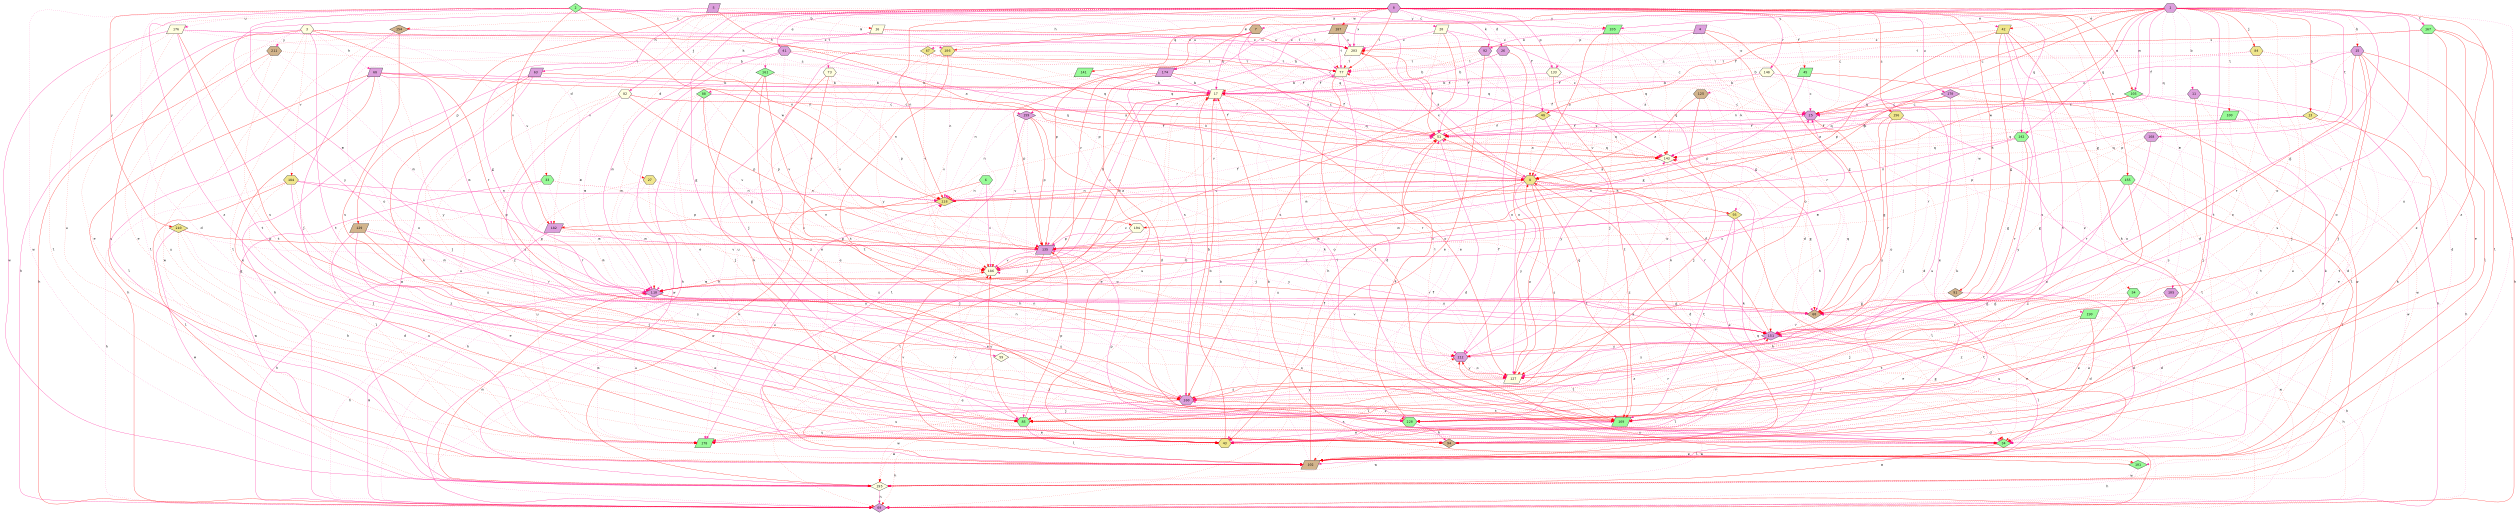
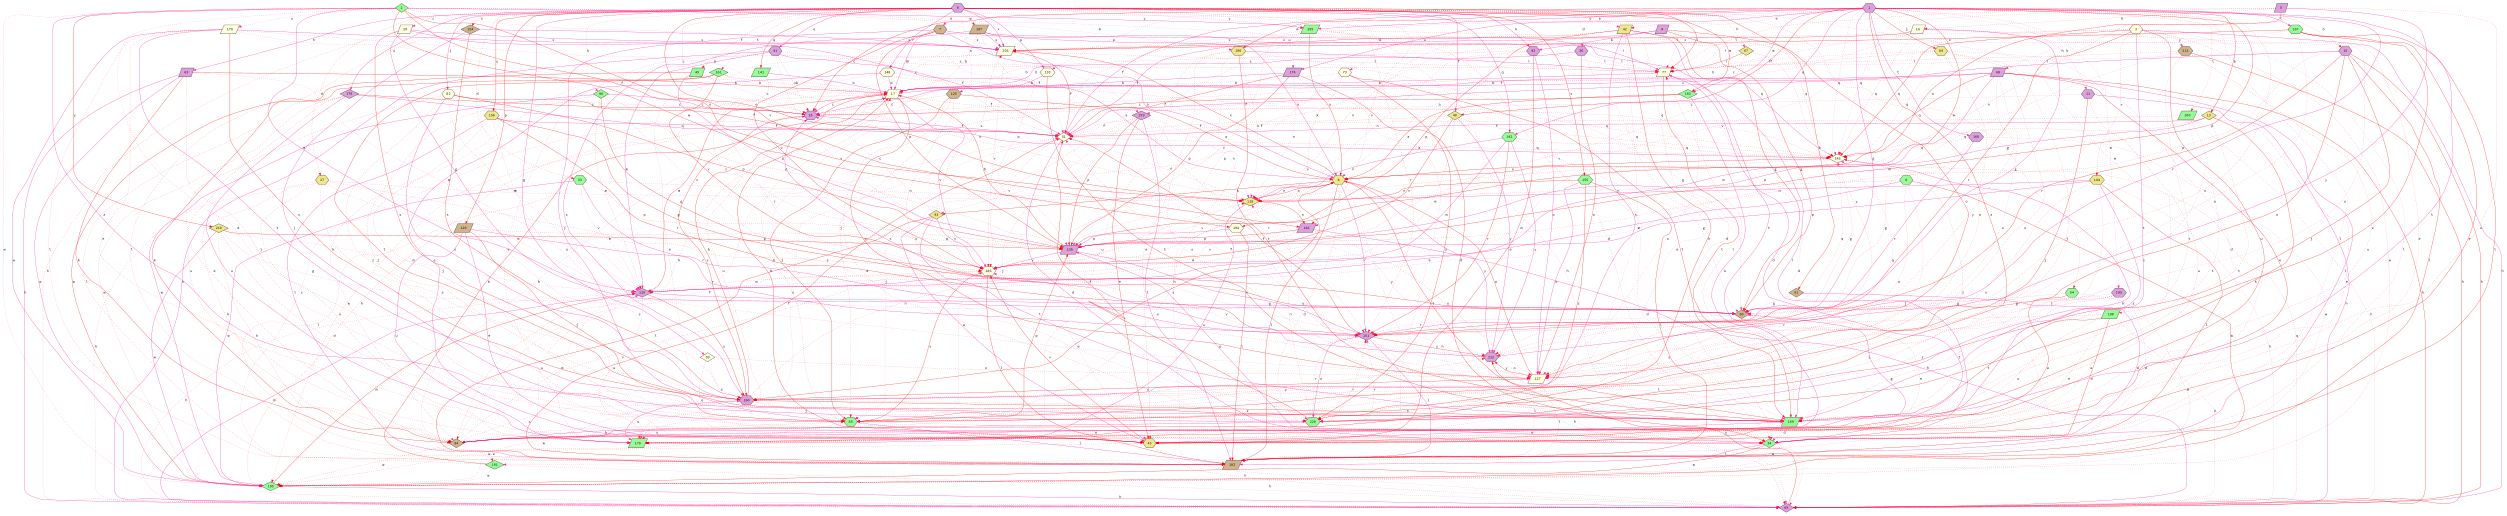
(1099, 275) -> none
(857, 448) -> (1055, 423)
(879, 486) -> (271, 486)
